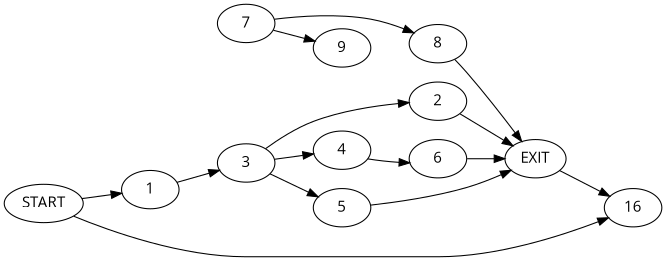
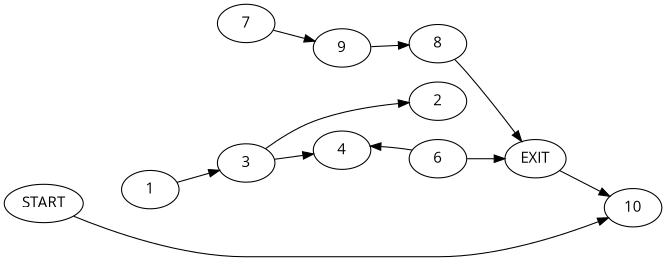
(340, 16) -> (385, 46)
(482, 127) -> none
(383, 161) -> (397, 148)
(96, 197) -> none
(342, 208) -> none
(633, 208) -> (633, 208)
